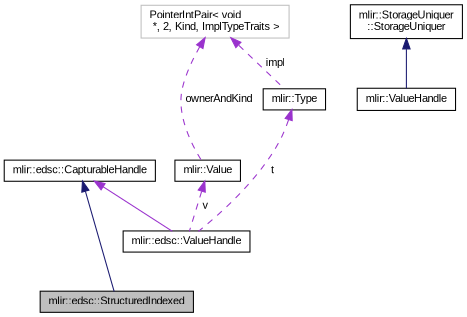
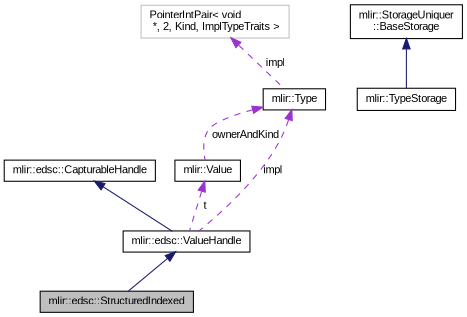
(406, 22) -> (406, 22)
(406, 99) -> (406, 99)
(181, 104) -> (215, 124)
(272, 171) -> (272, 171)
(204, 206) -> (204, 206)
(138, 209) -> (138, 209)
(100, 241) -> (148, 275)
